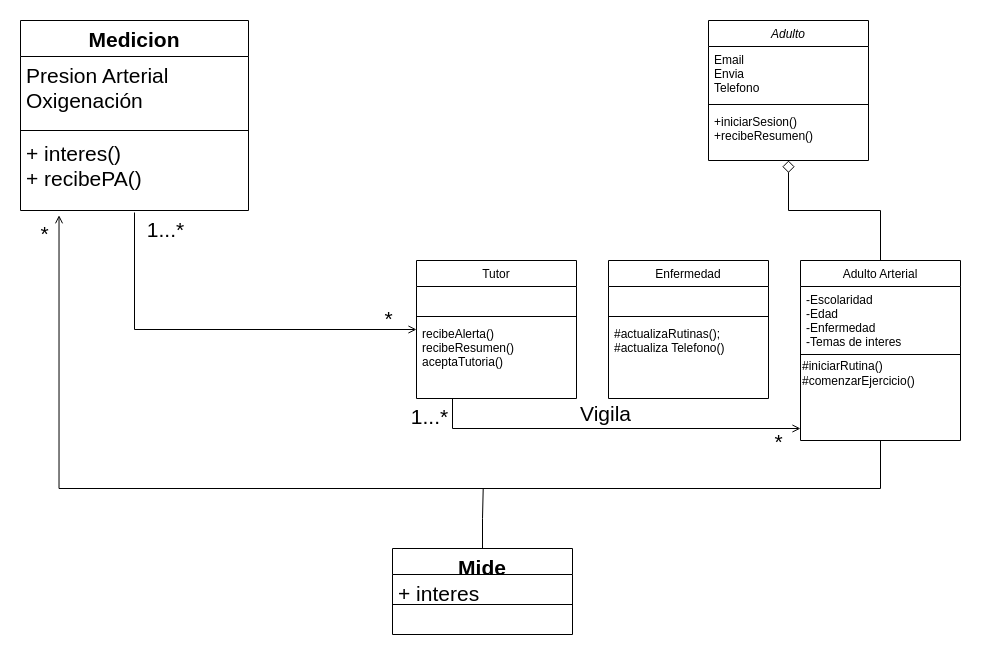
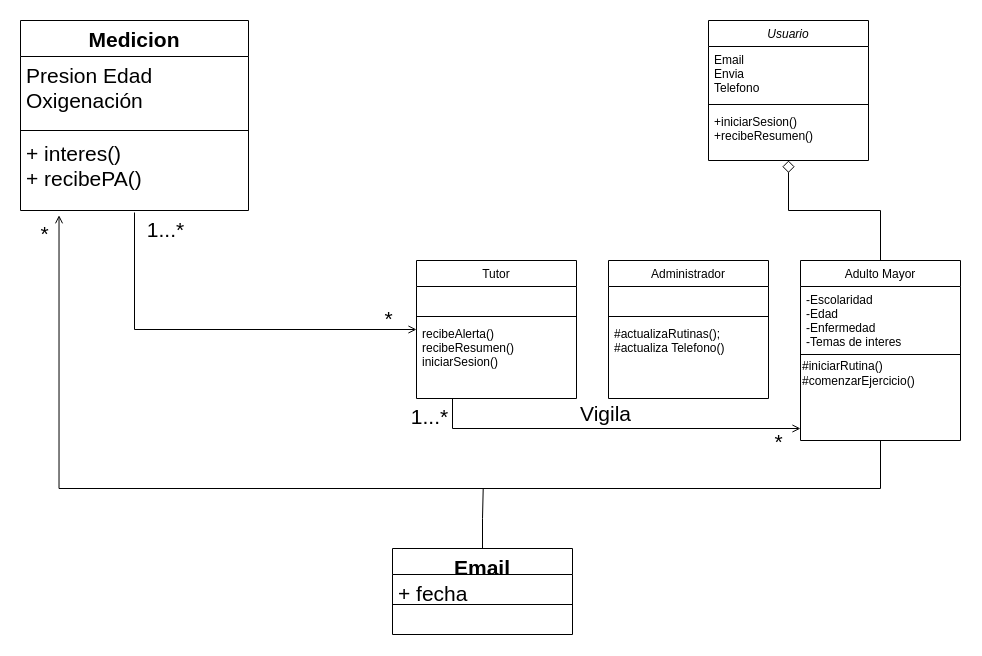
(788, 34) -> (788, 34)
(109, 76) -> (91, 76)
(688, 274) -> (688, 274)
(880, 274) -> (880, 274)
(466, 334) -> (466, 334)
(482, 568) -> (482, 568)
(445, 594) -> (436, 594)
